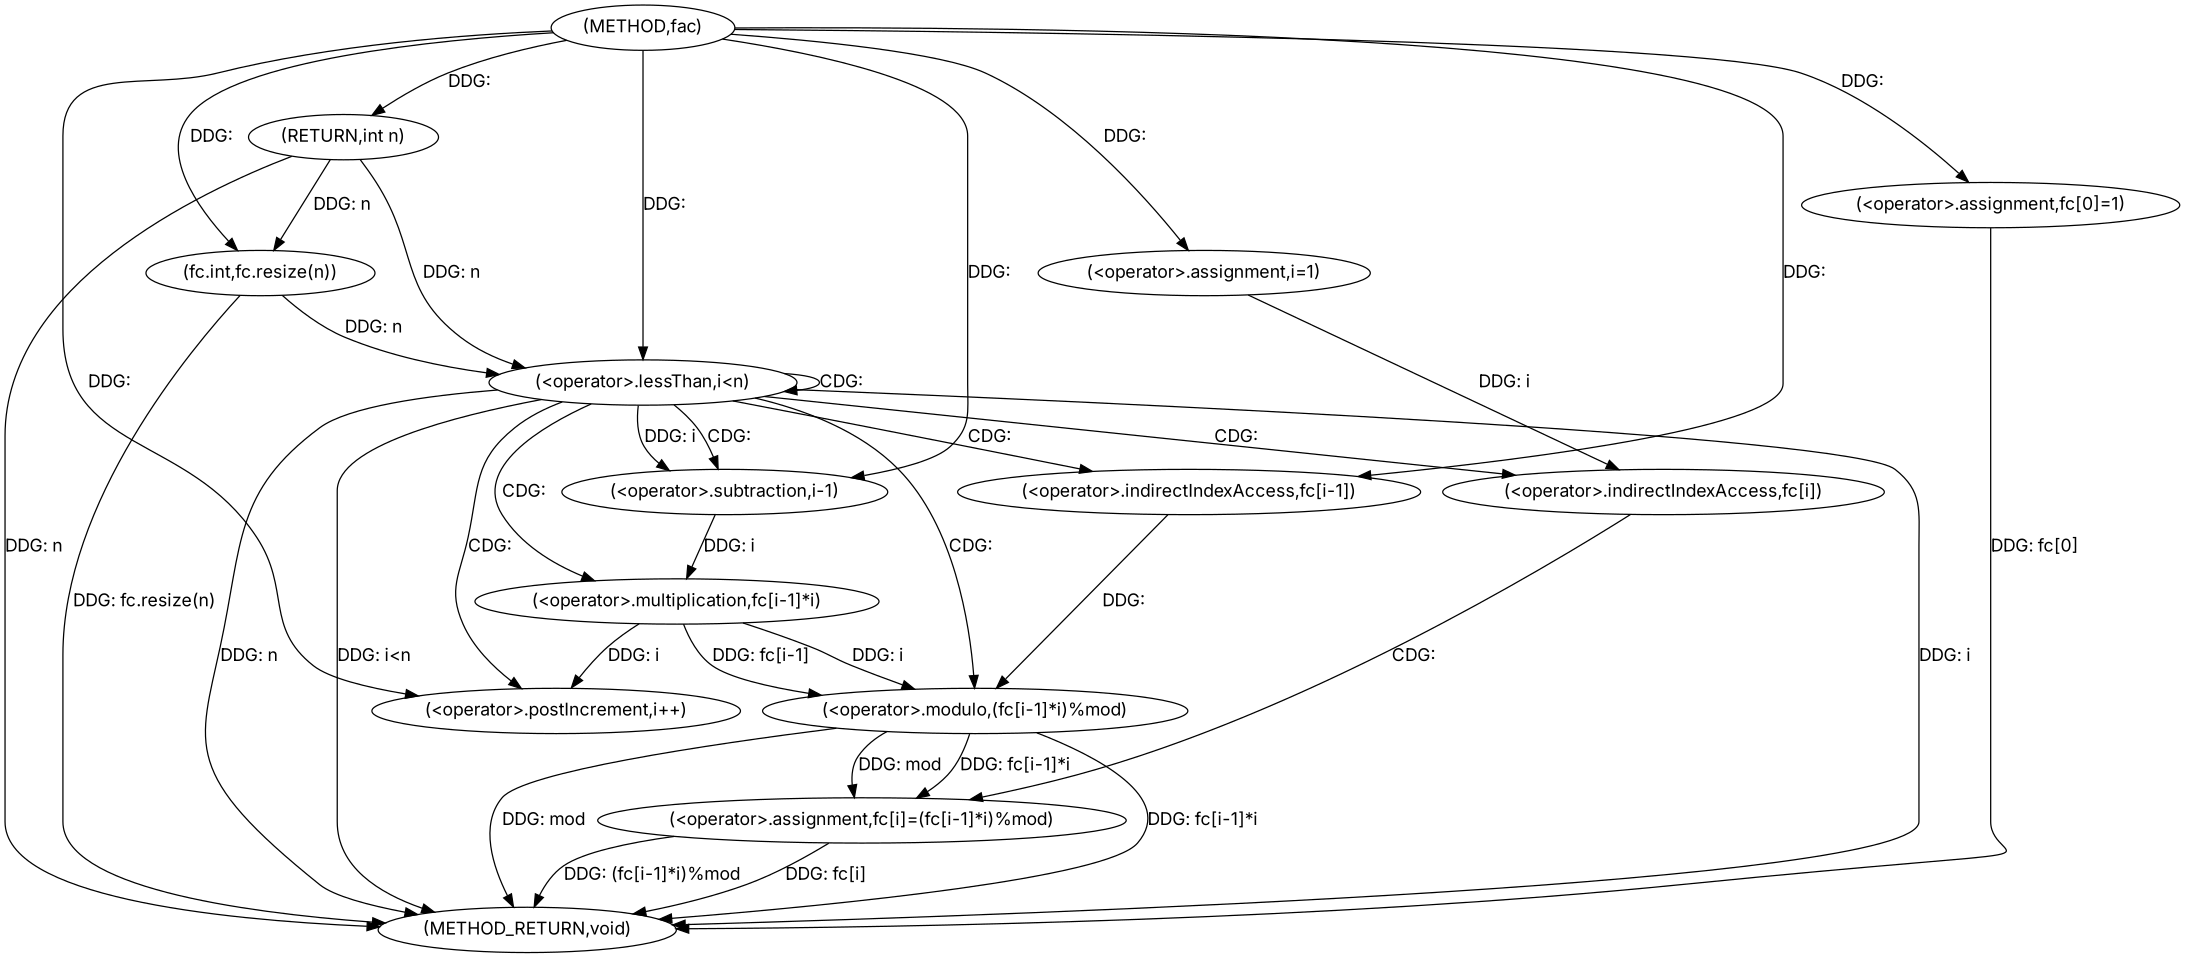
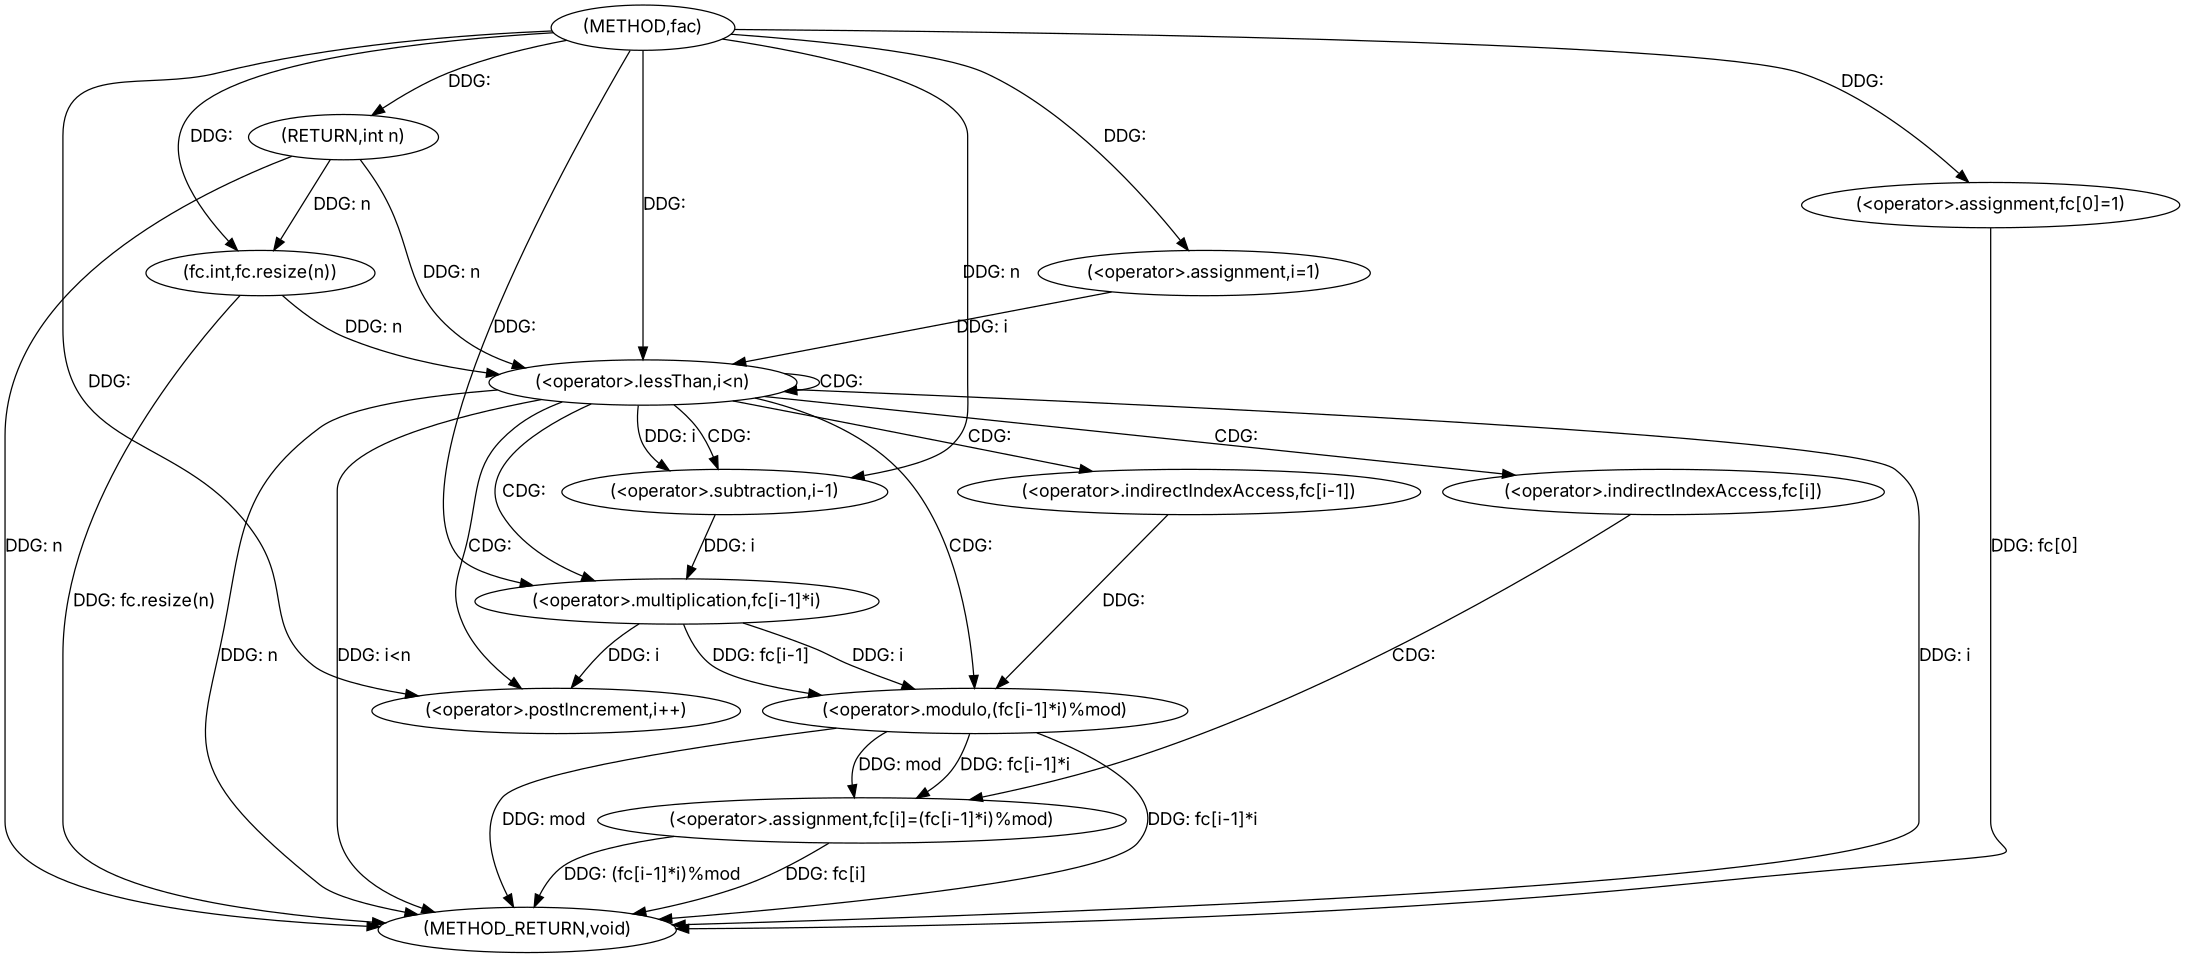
(1606, 67) -> (491, 326)
(992, 273) -> (992, 273)
(1428, 380) -> (929, 327)
